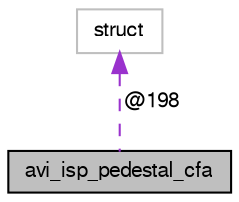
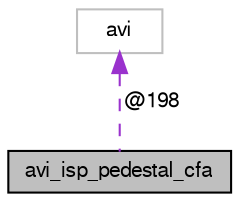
(120, 31) -> (120, 31)
